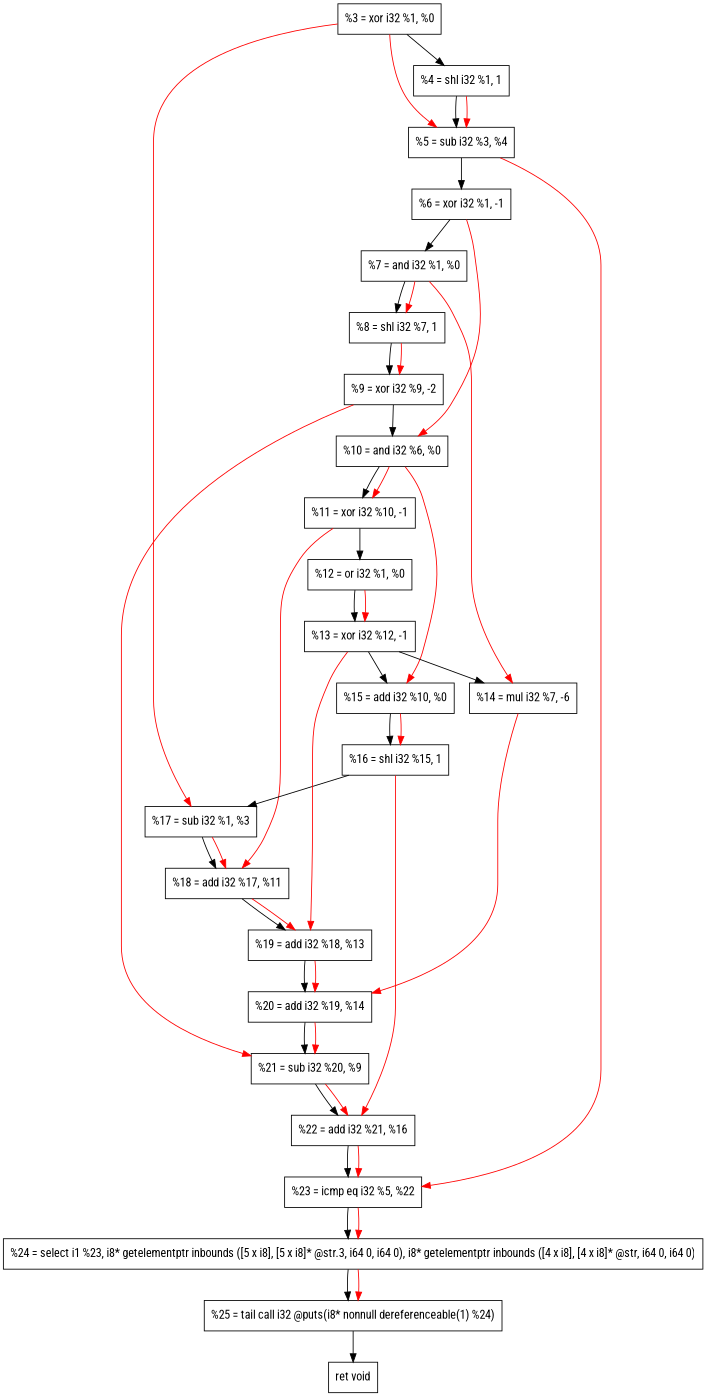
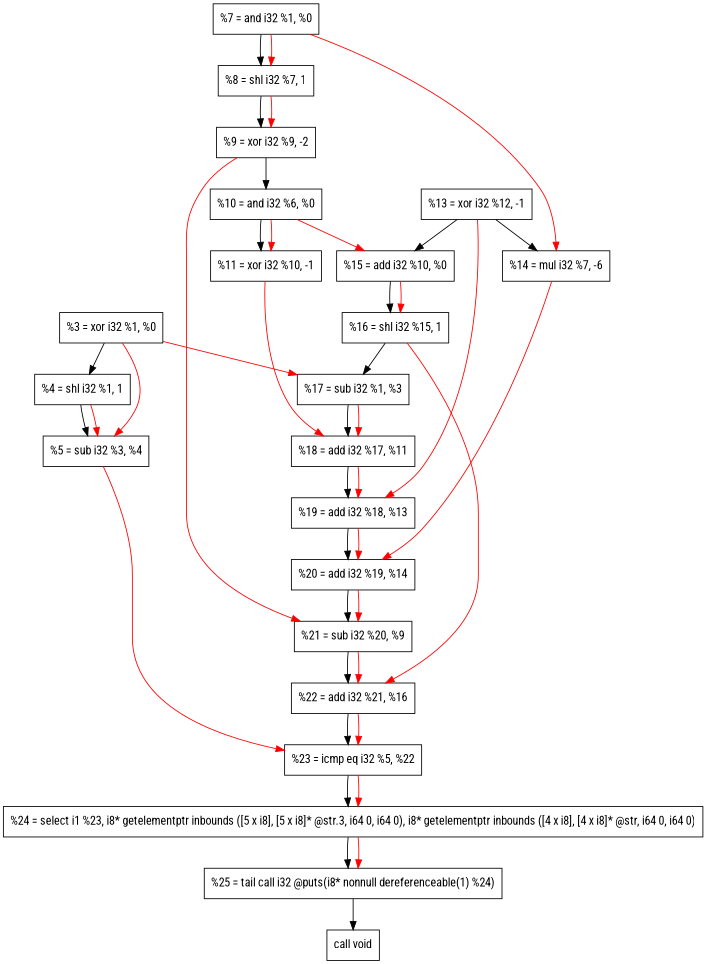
(461, 204) -> none
(360, 575) -> none
(353, 1377) -> (353, 945)
